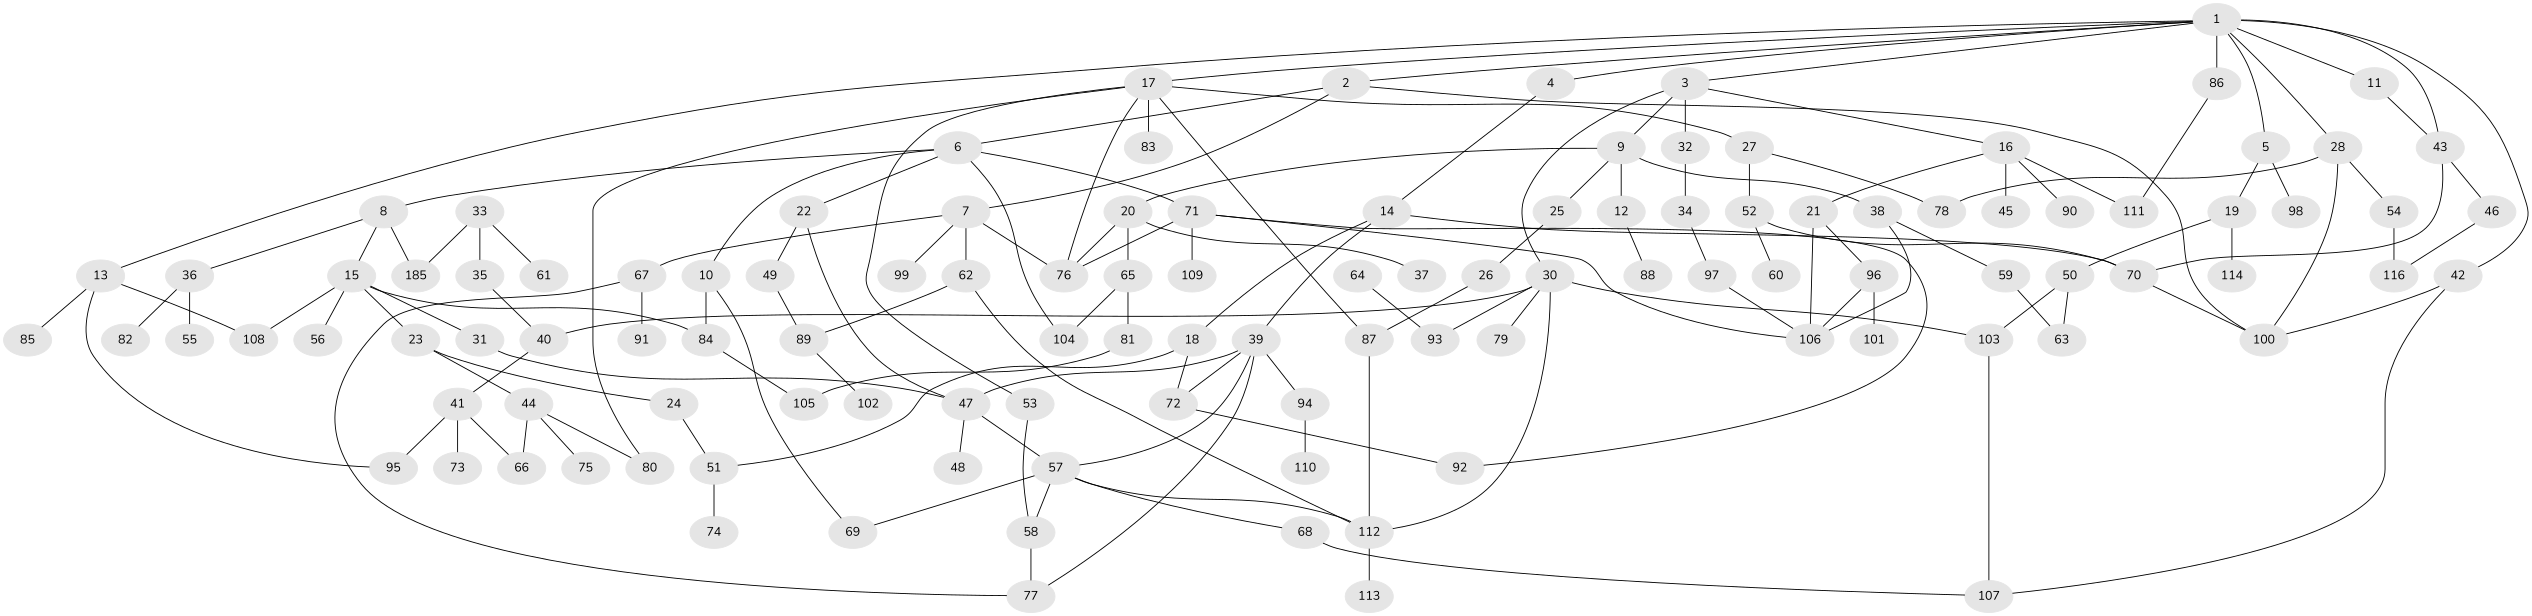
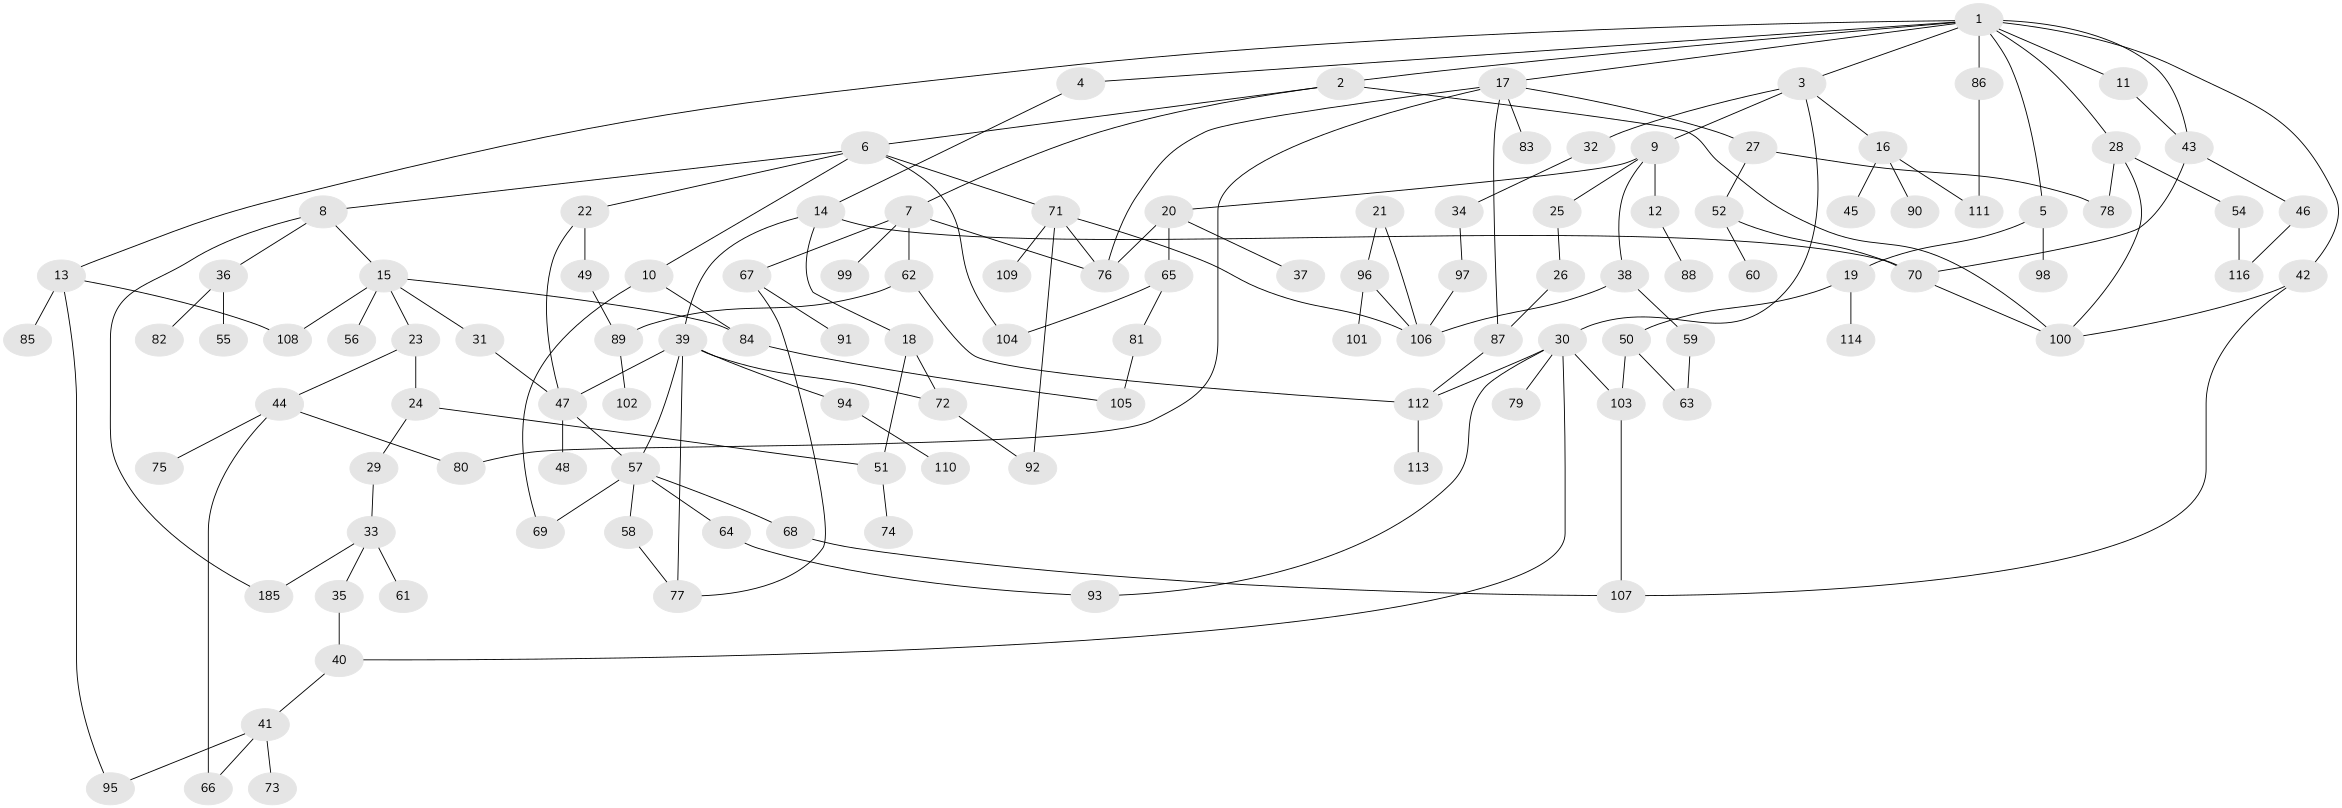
(1907, 175) -> none
(1030, 404) -> none
none -> (374, 468)
(1213, 499) -> (686, 503)
